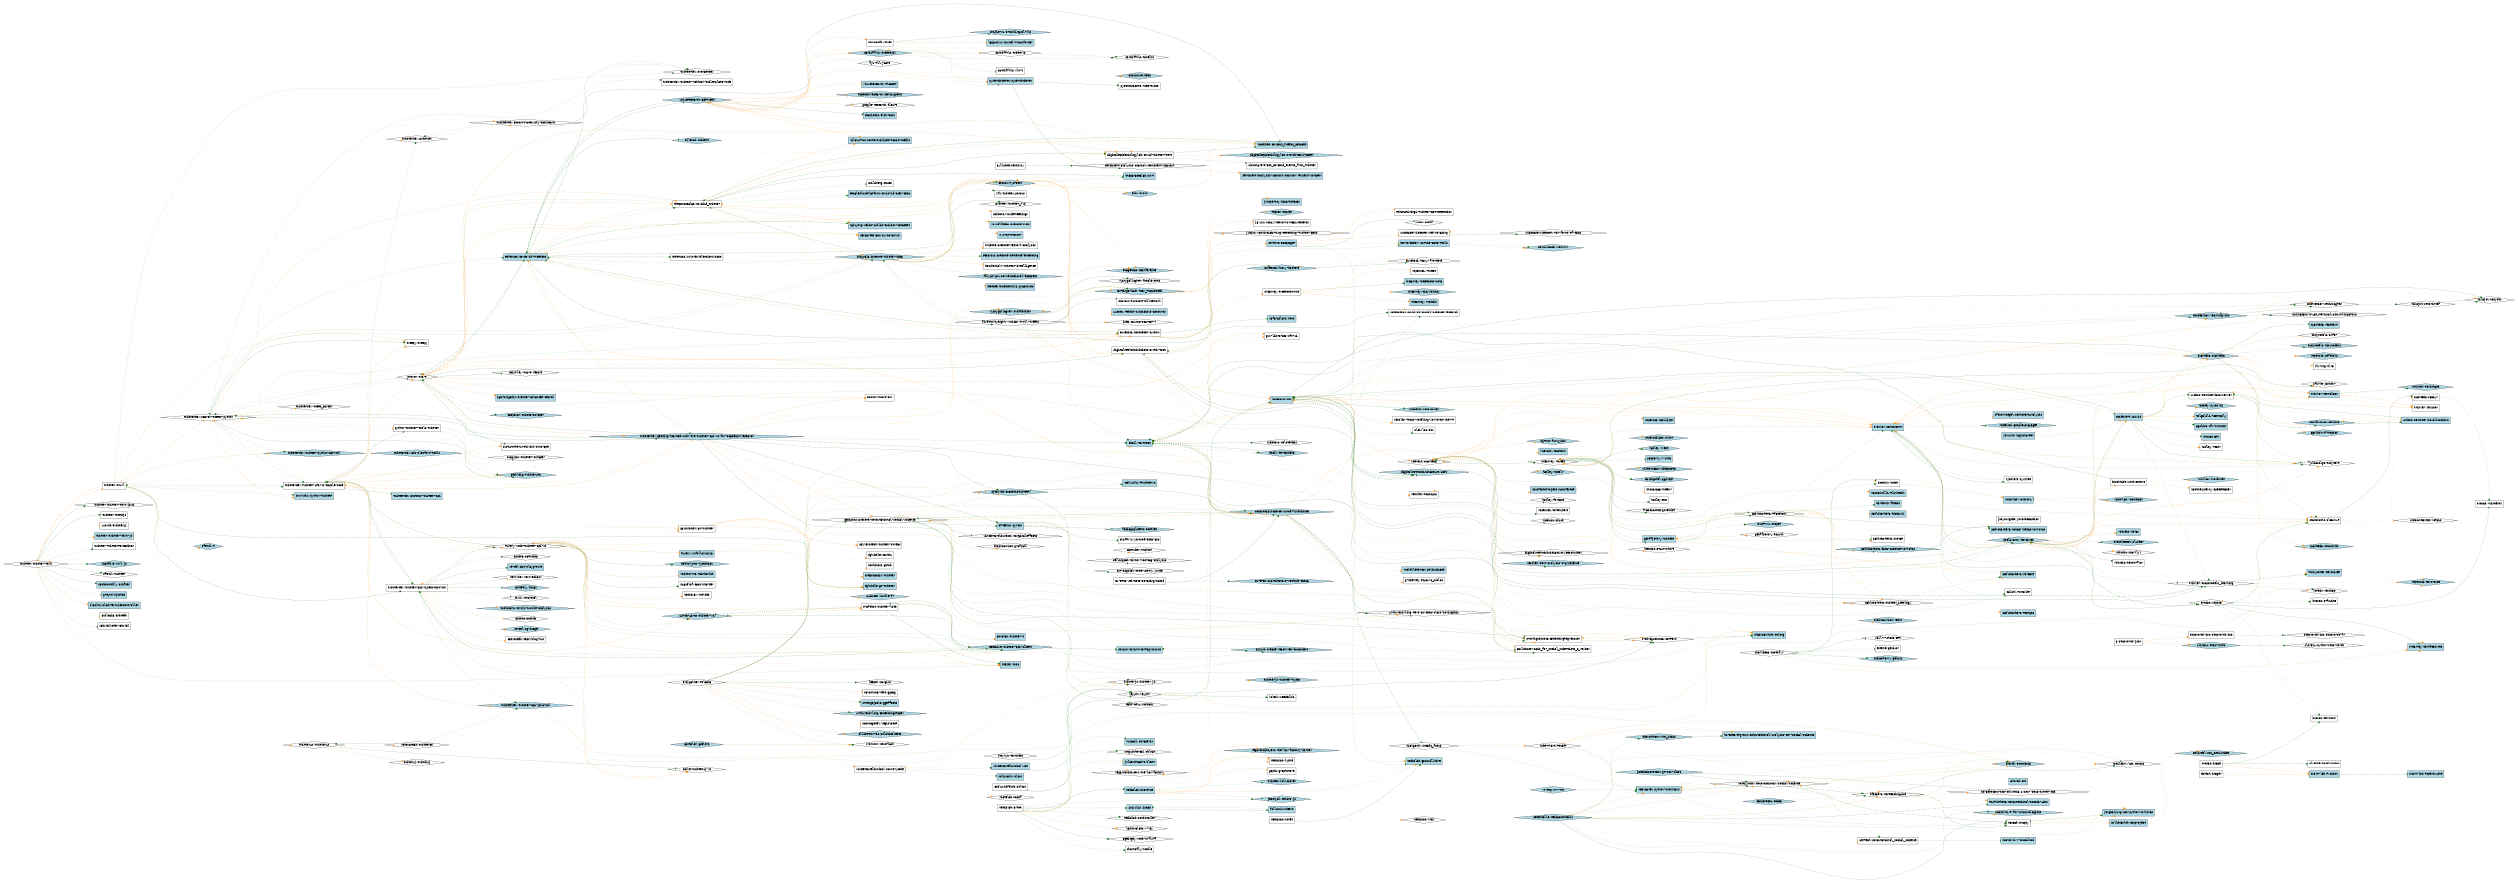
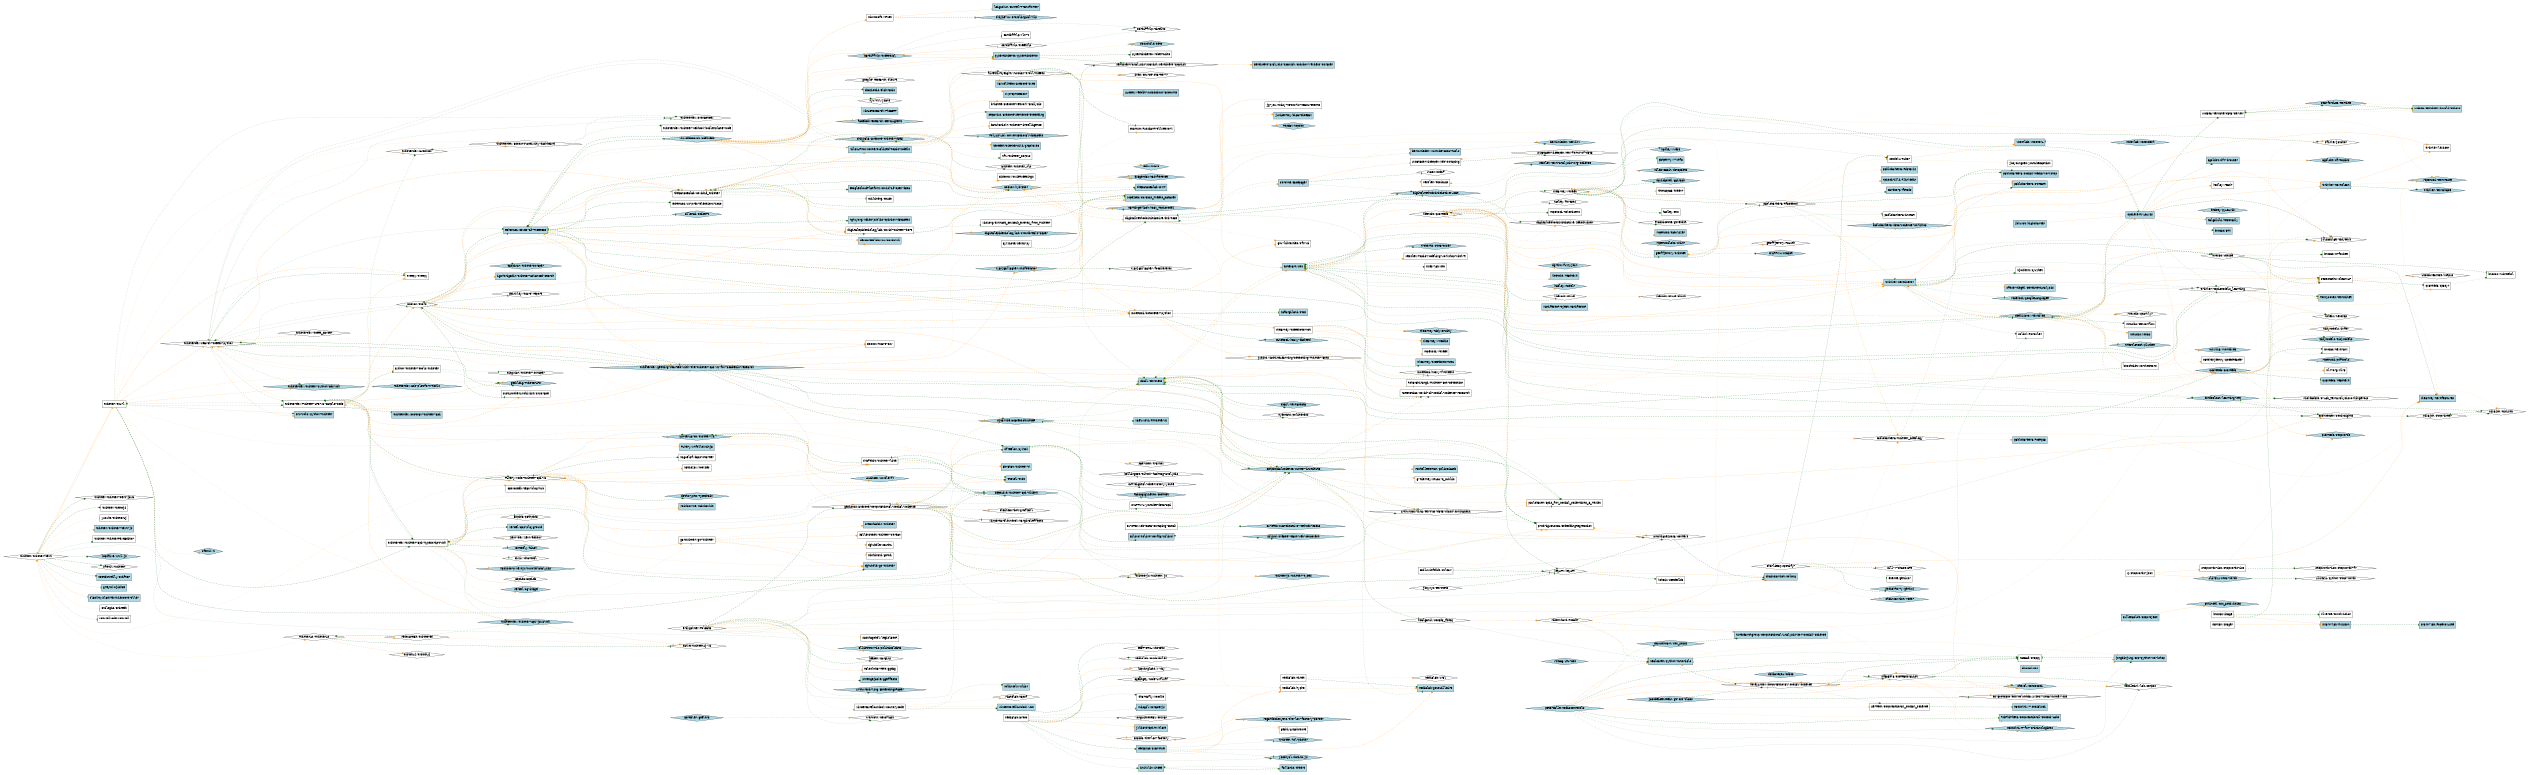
(1068, 168) -> (1083, 163)
(1211, 560) -> (1497, 323)
(1140, 773) -> (1151, 738)
(1948, 798) -> (1958, 711)
